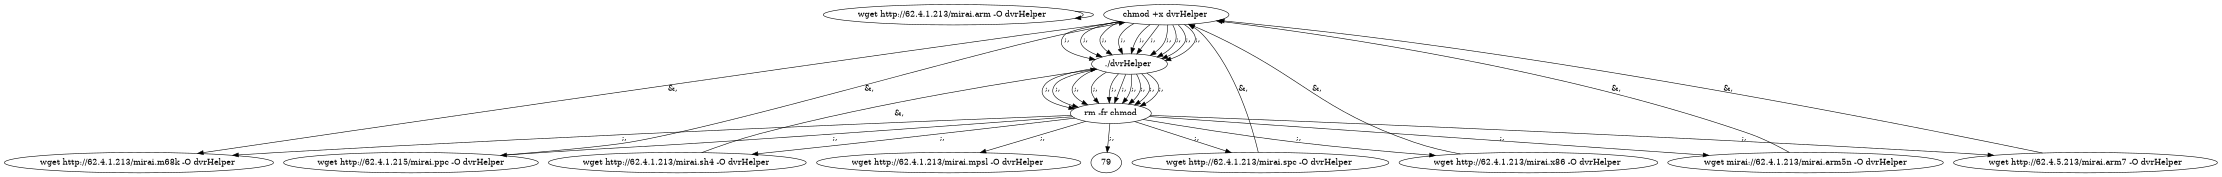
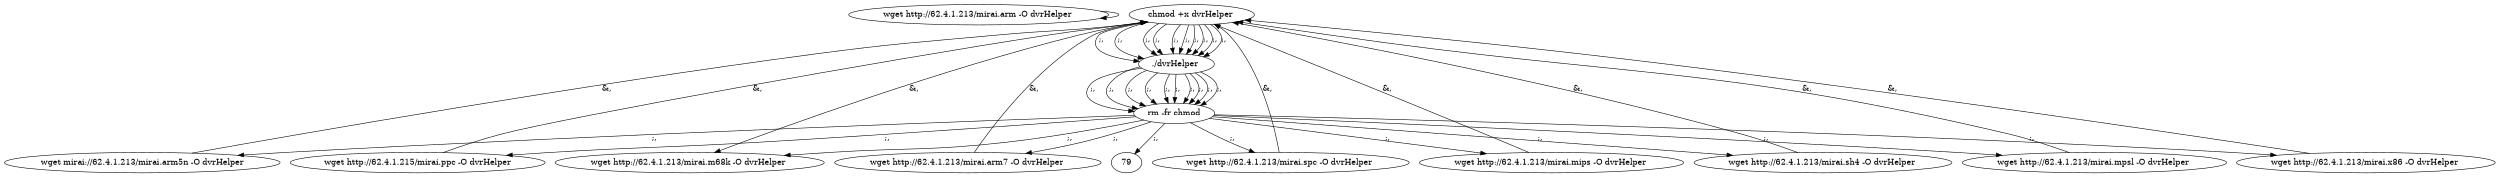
none -> (1659, 73)
(894, 103) -> (1520, 80)
none -> (1552, 163)
(2085, 163) -> (968, 163)
